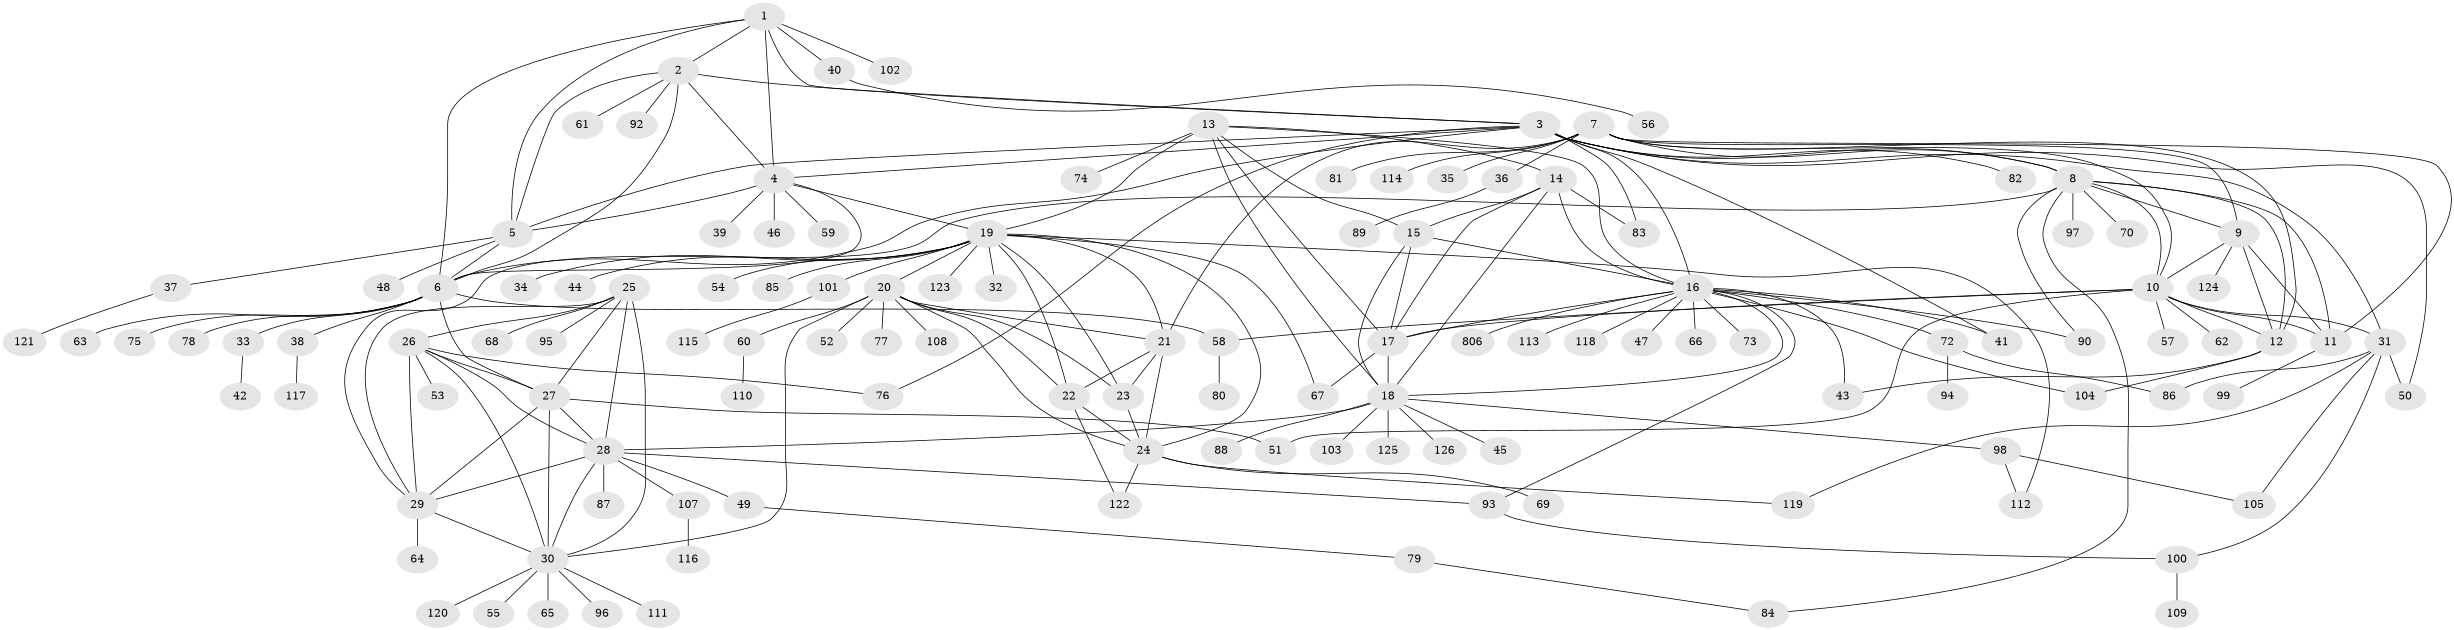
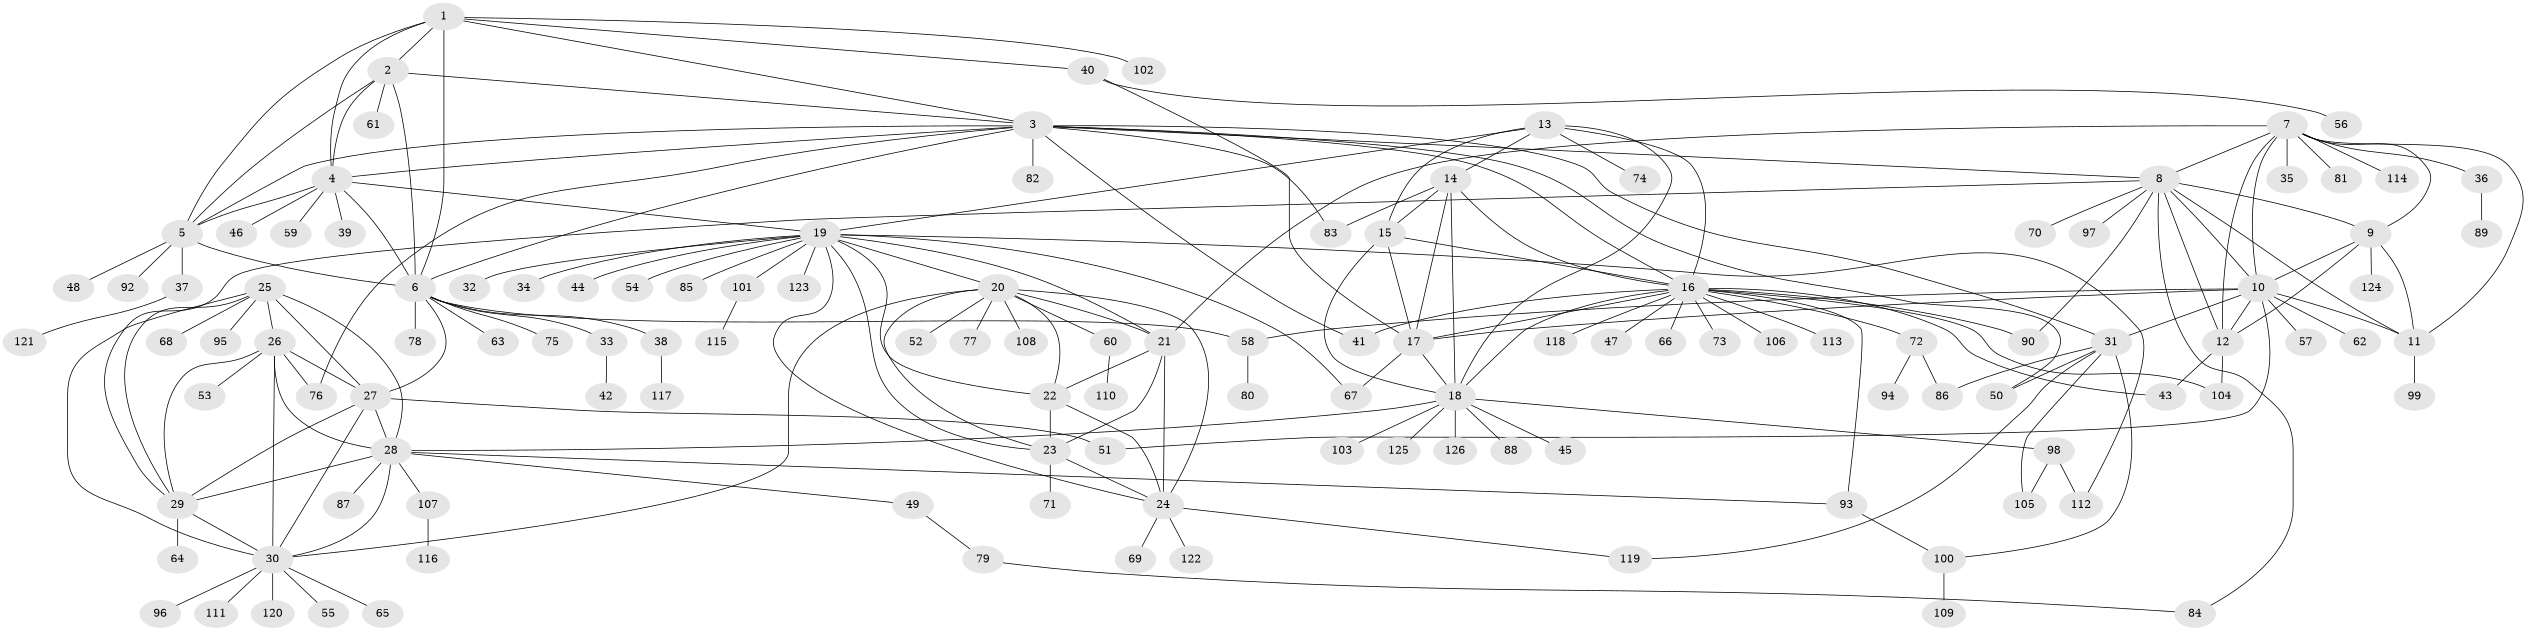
(658, 98) -> (155, 261)
(1295, 236) -> (1289, 187)
(1473, 342) -> (1776, 342)
(1094, 451) -> (1050, 424)
none -> (1050, 505)
